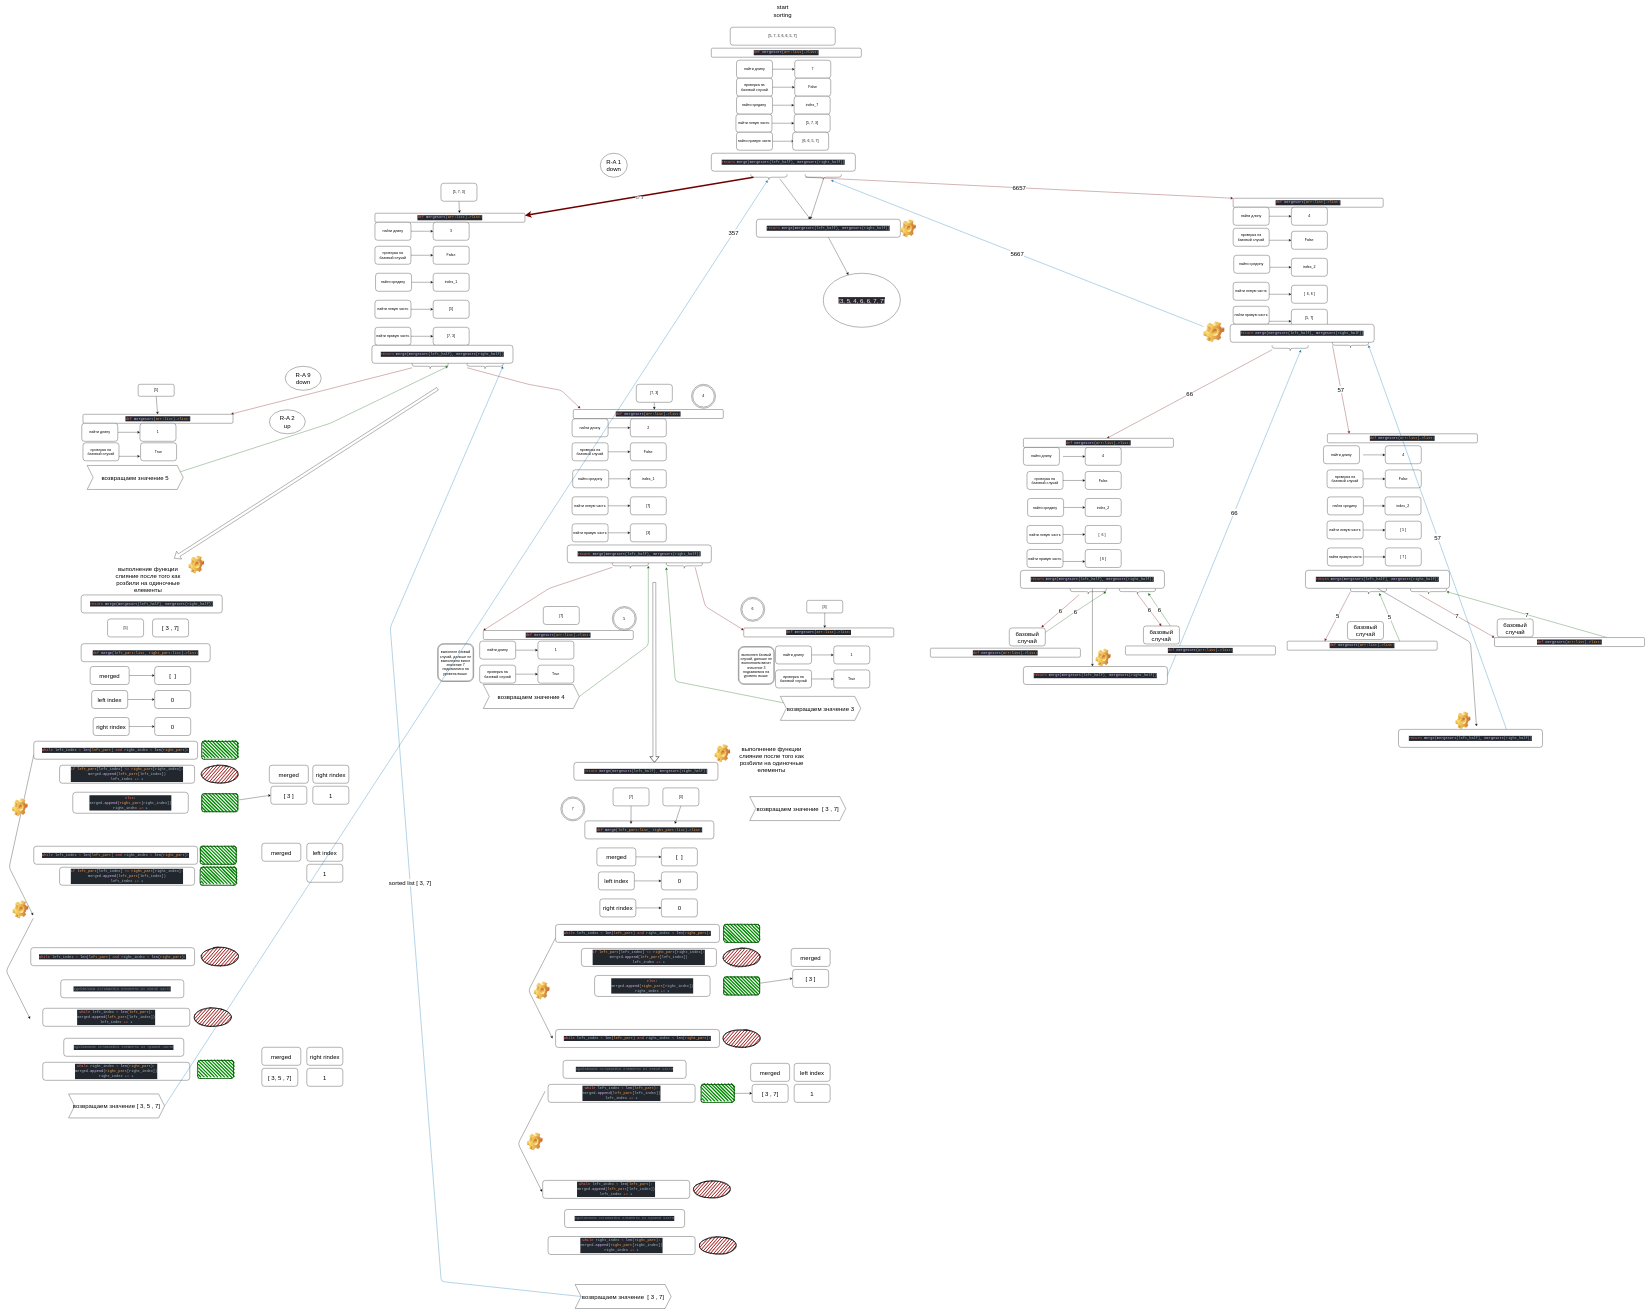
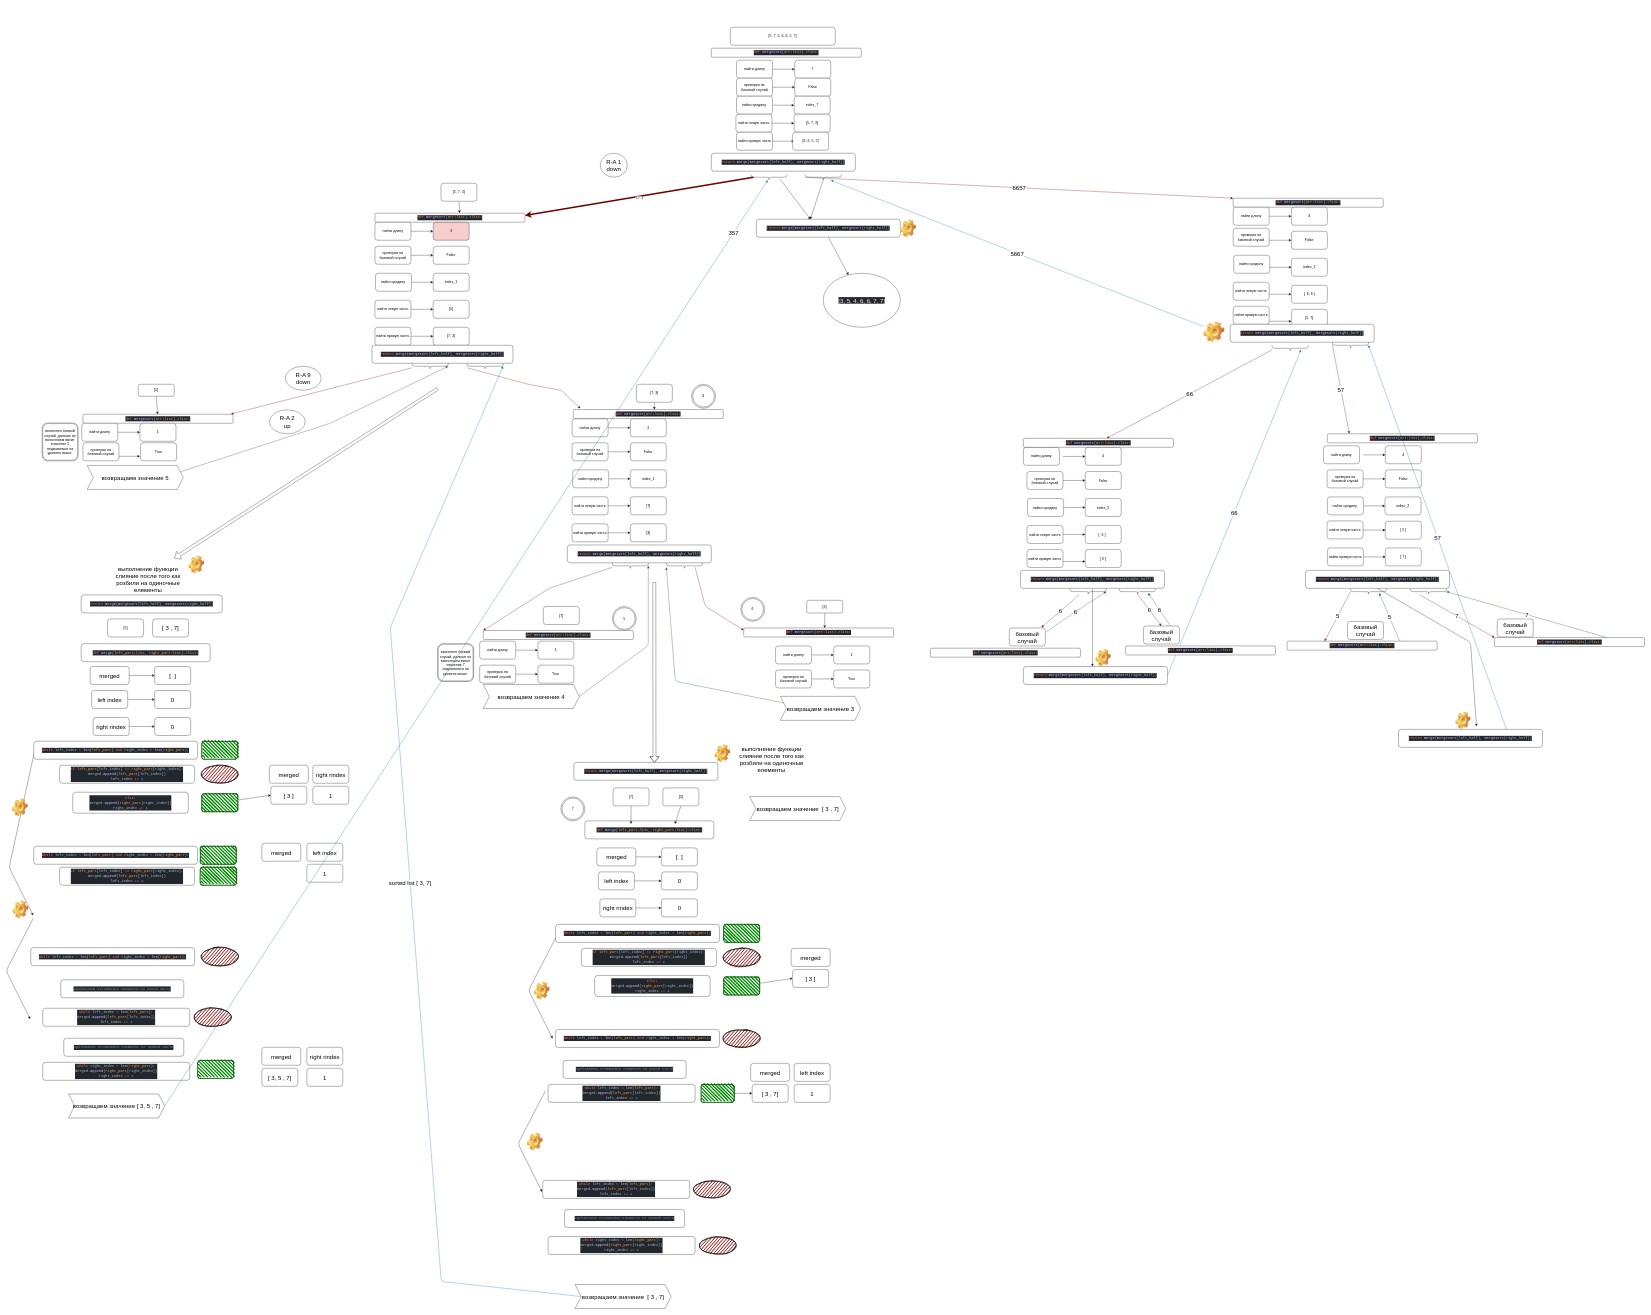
(783, 11) -> none
(451, 231) -> (451, 231)
none -> (60, 442)
(756, 665) -> none
